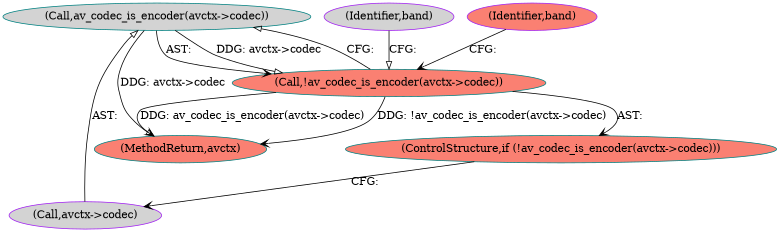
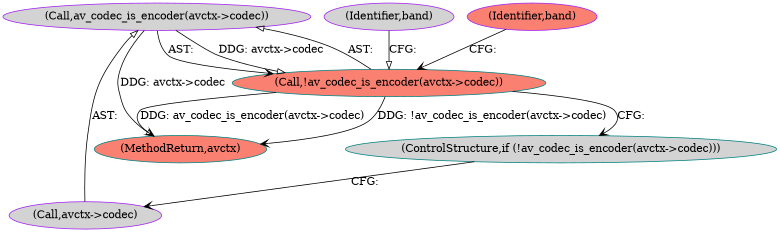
(157, 17) -> (157, 17)
(362, 50) -> (362, 50)
(632, 116) -> (633, 116)
(561, 149) -> (561, 149)
